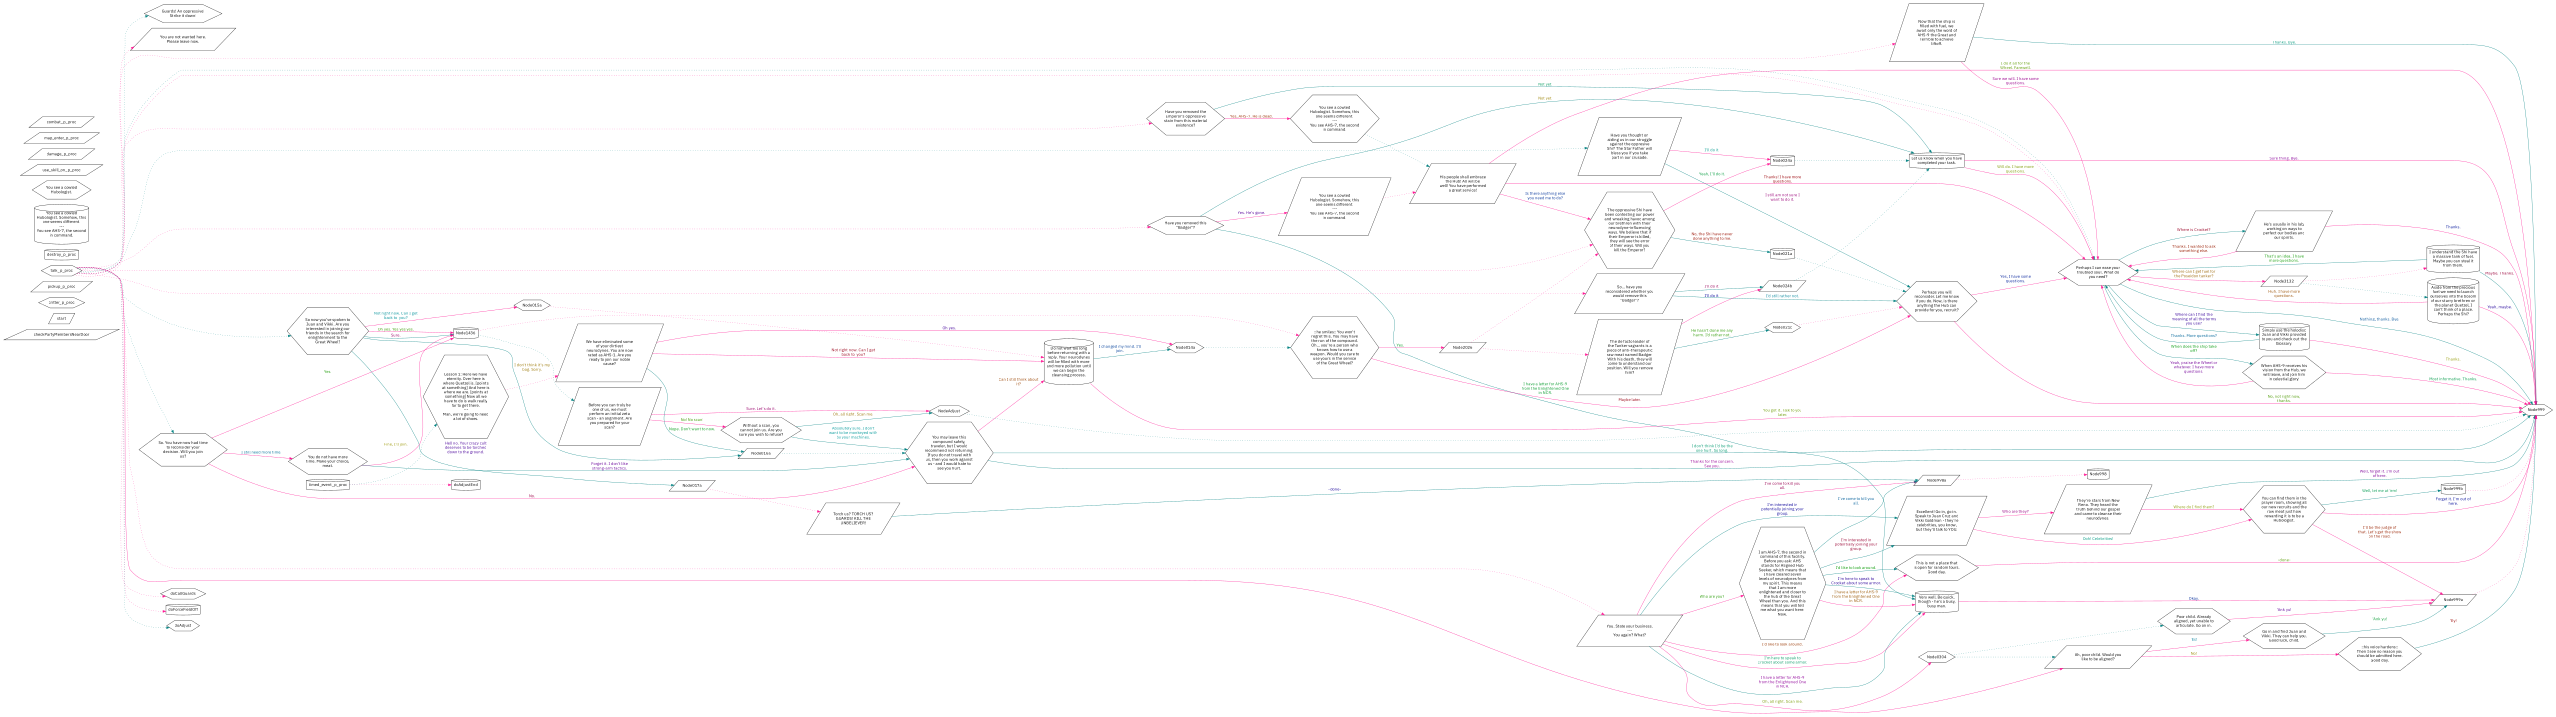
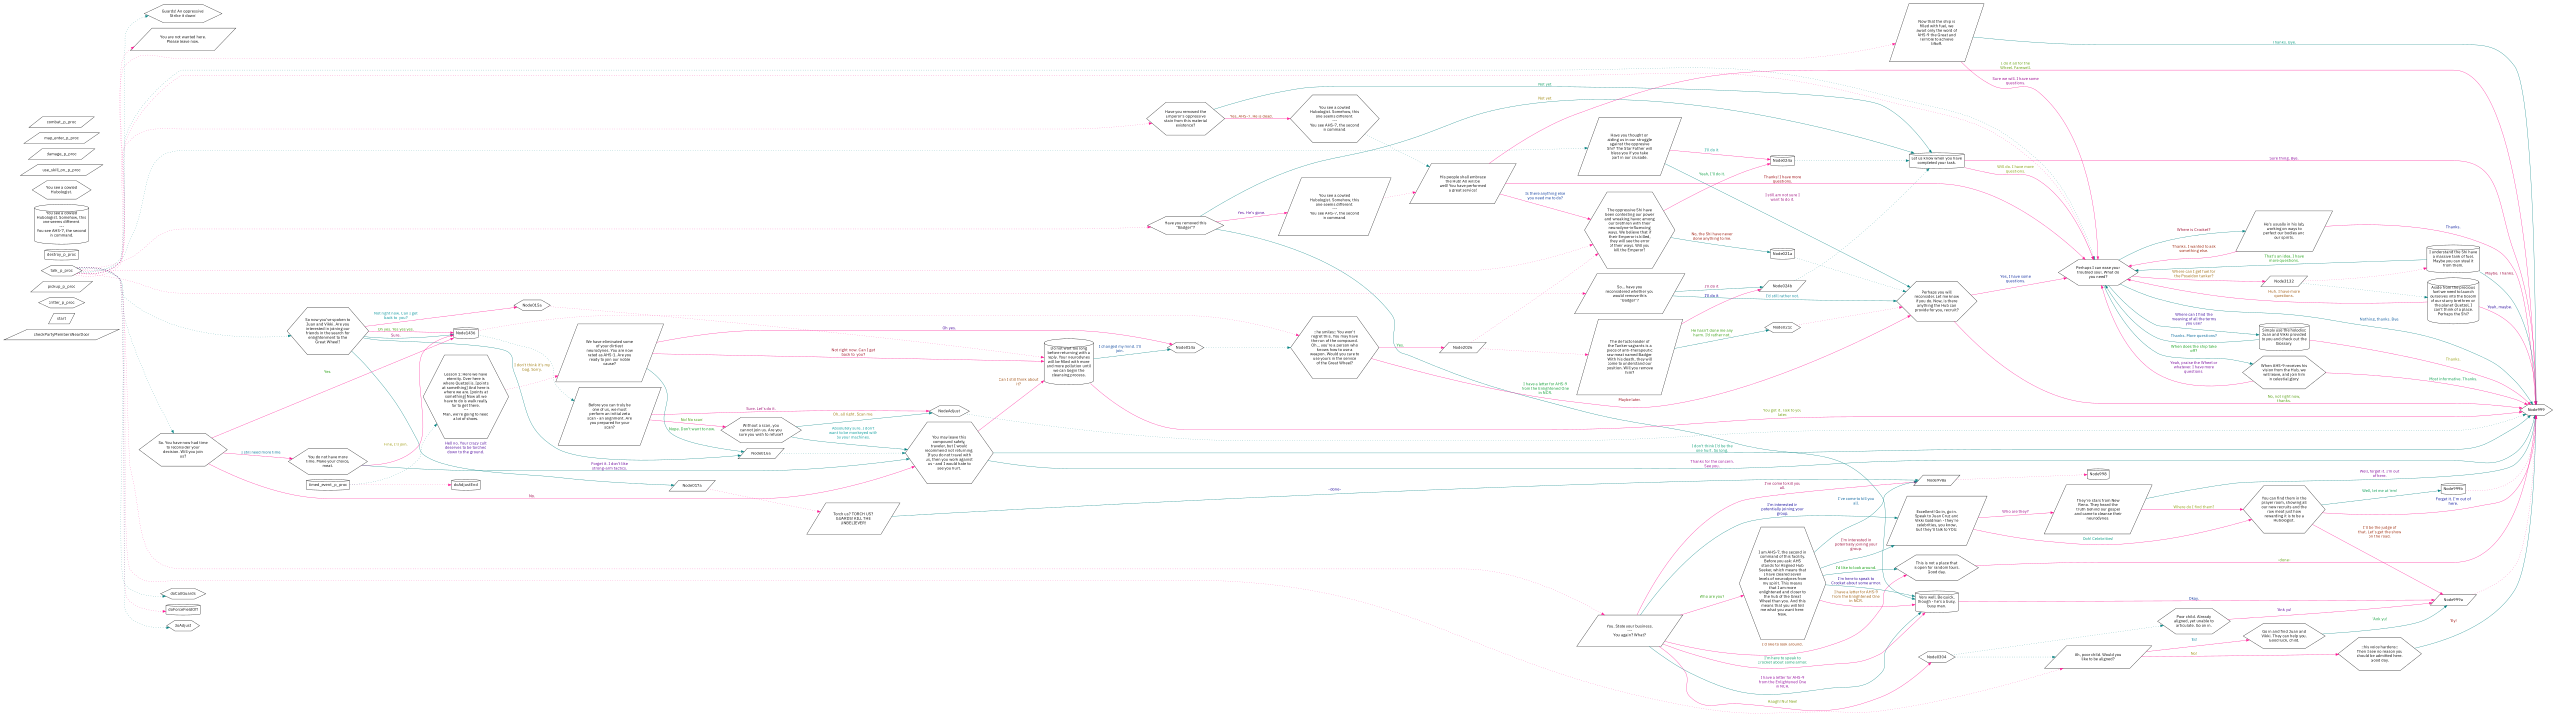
(122, 449) -> (122, 449)
(937, 580) -> (937, 580)
(1783, 702) -> (1783, 702)
